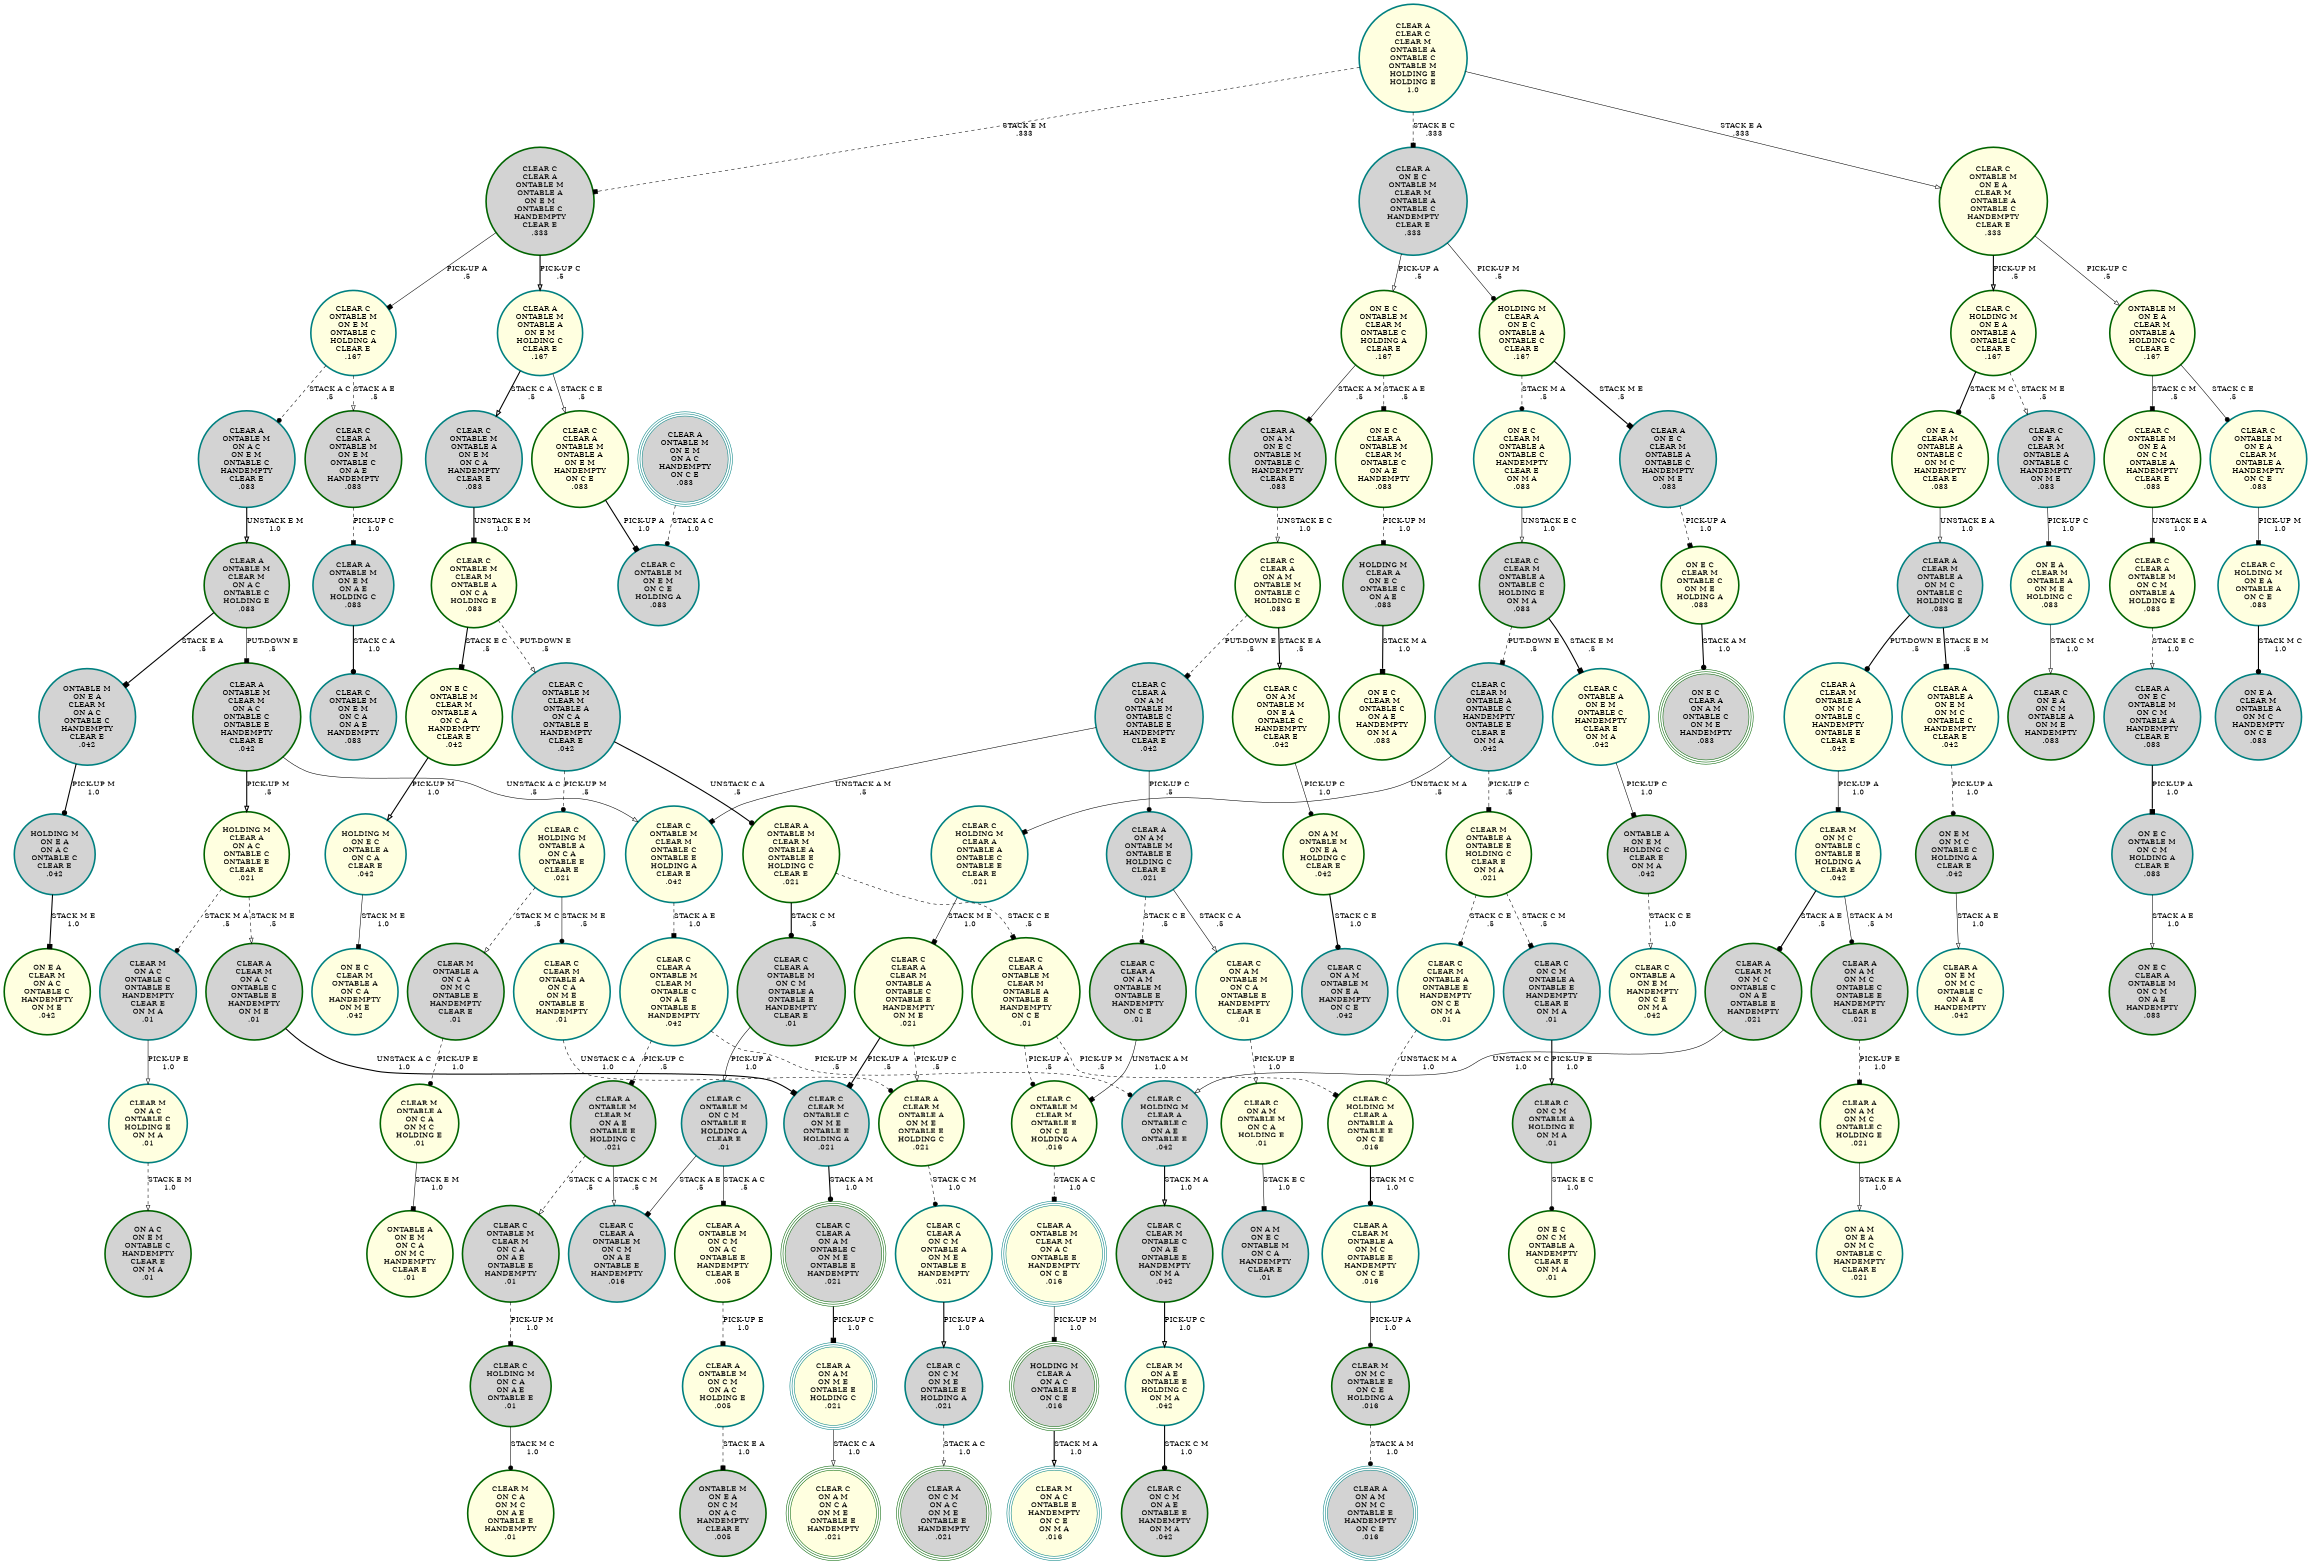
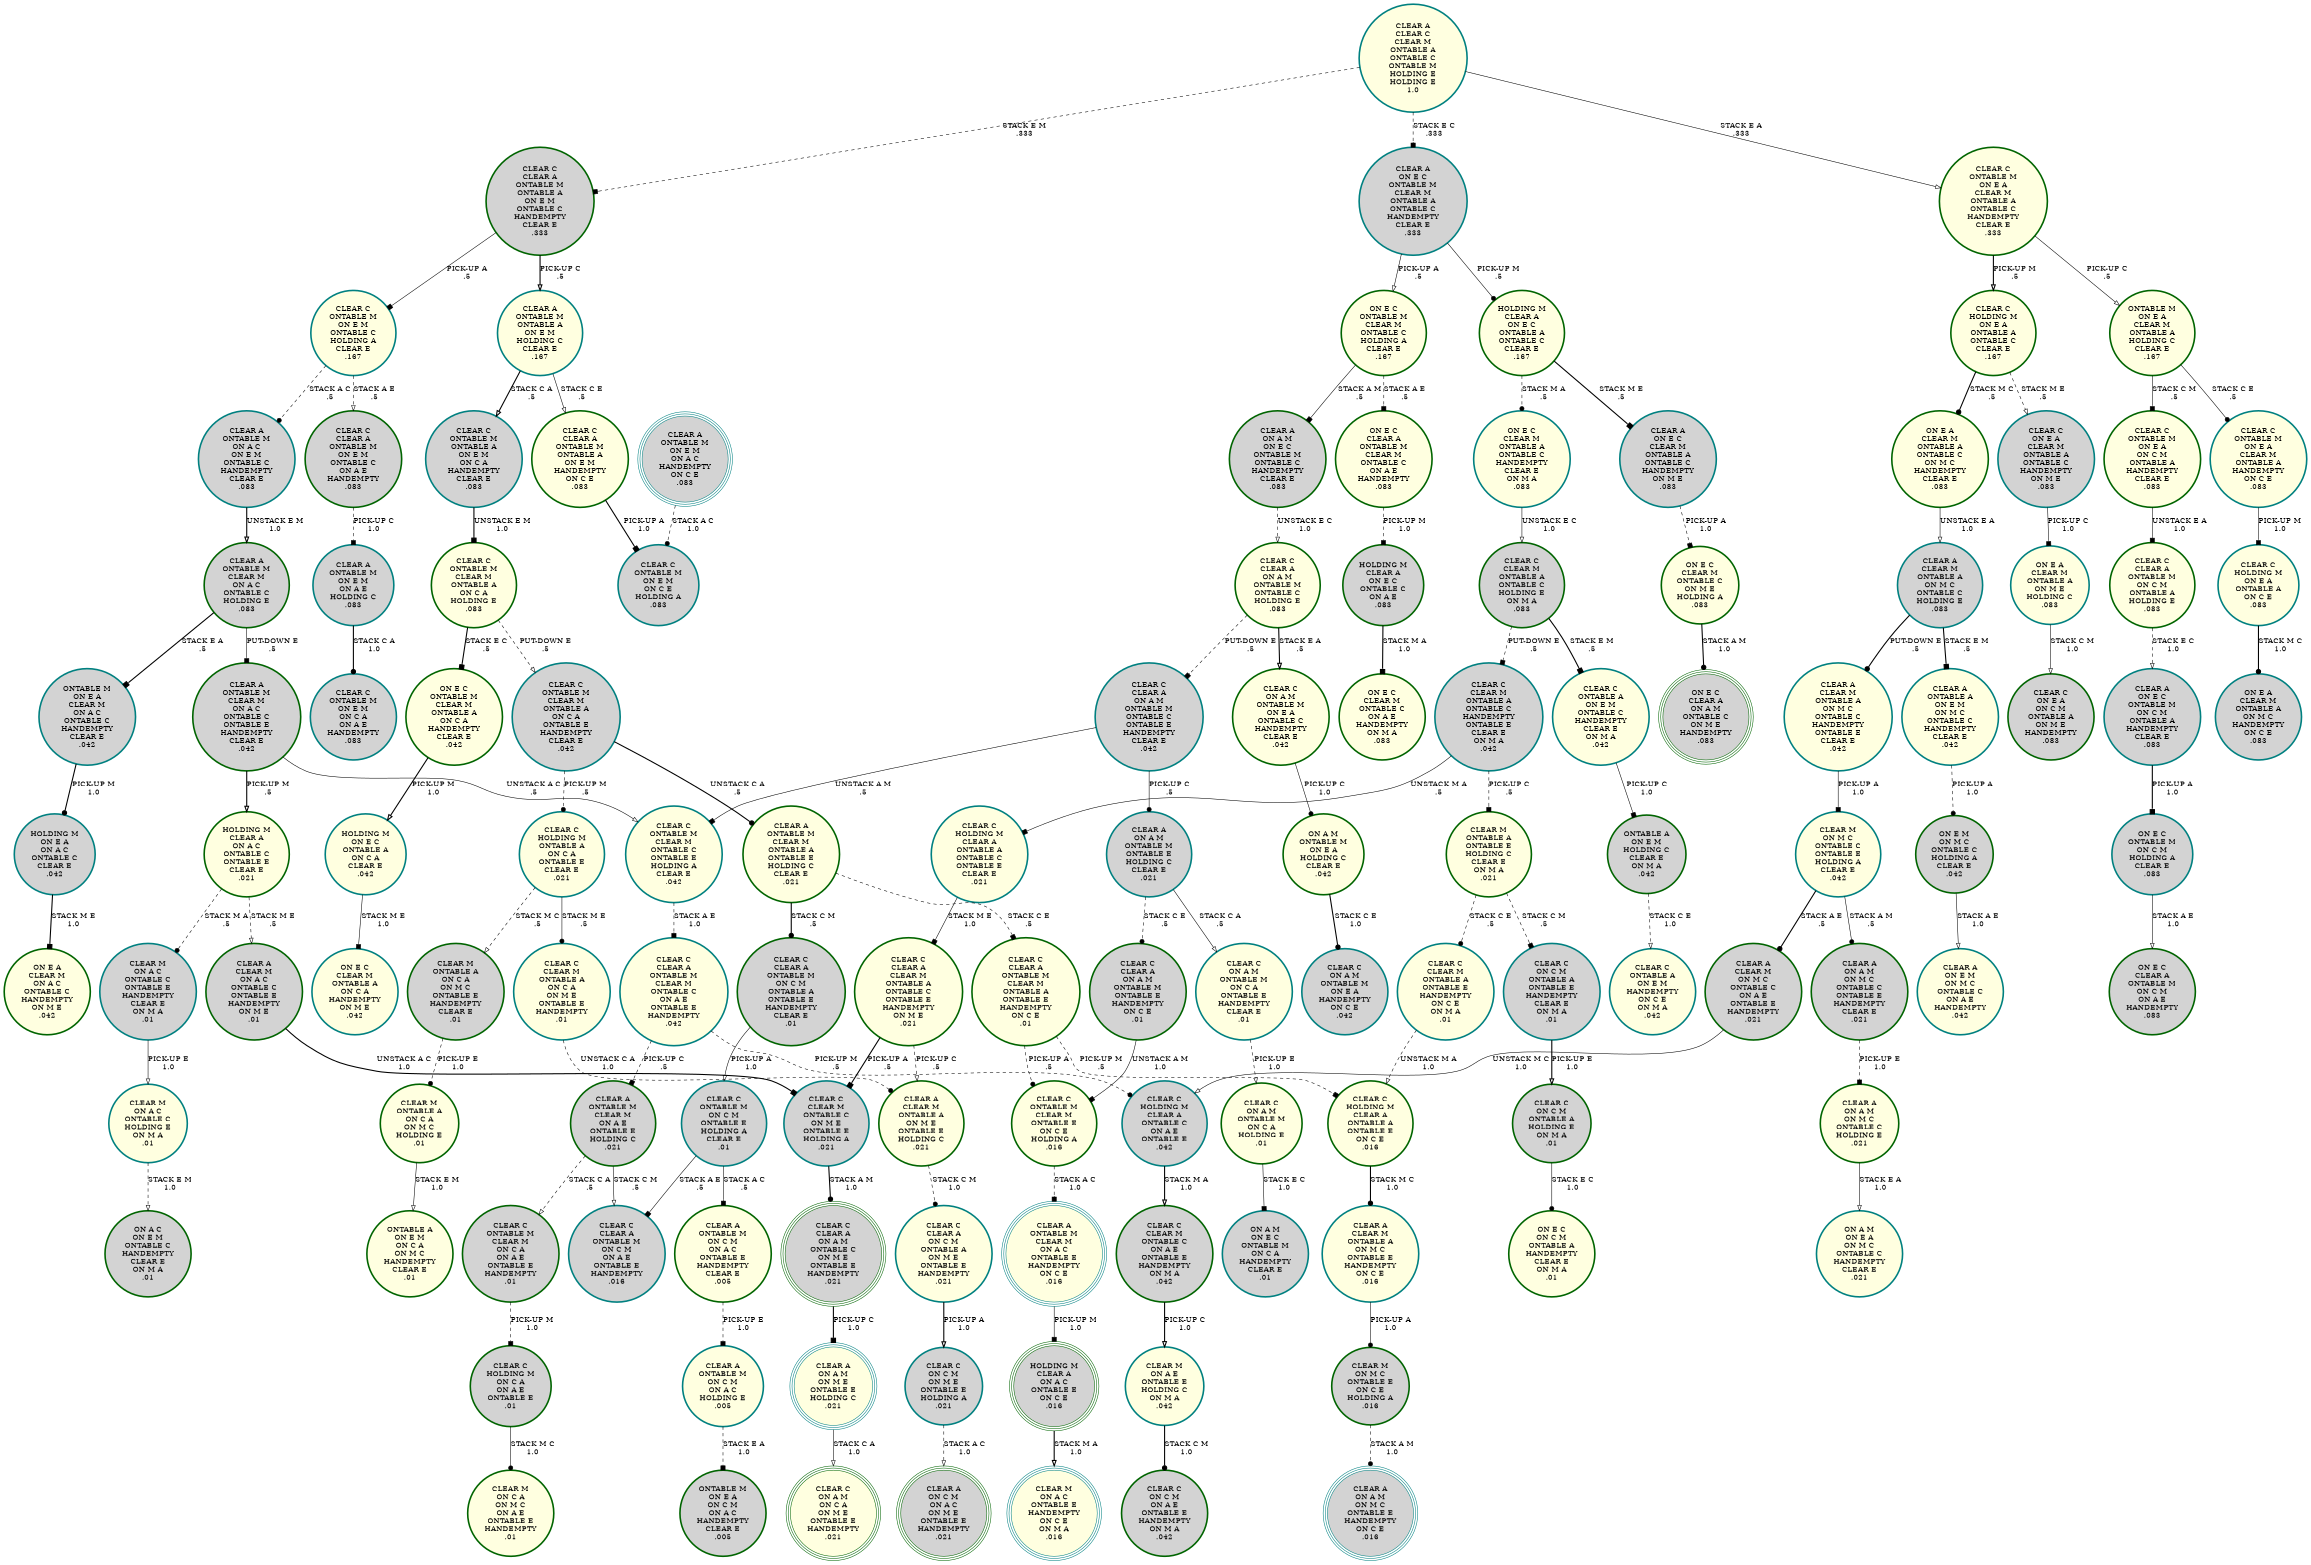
(415, 1184) -> (415, 1184)
